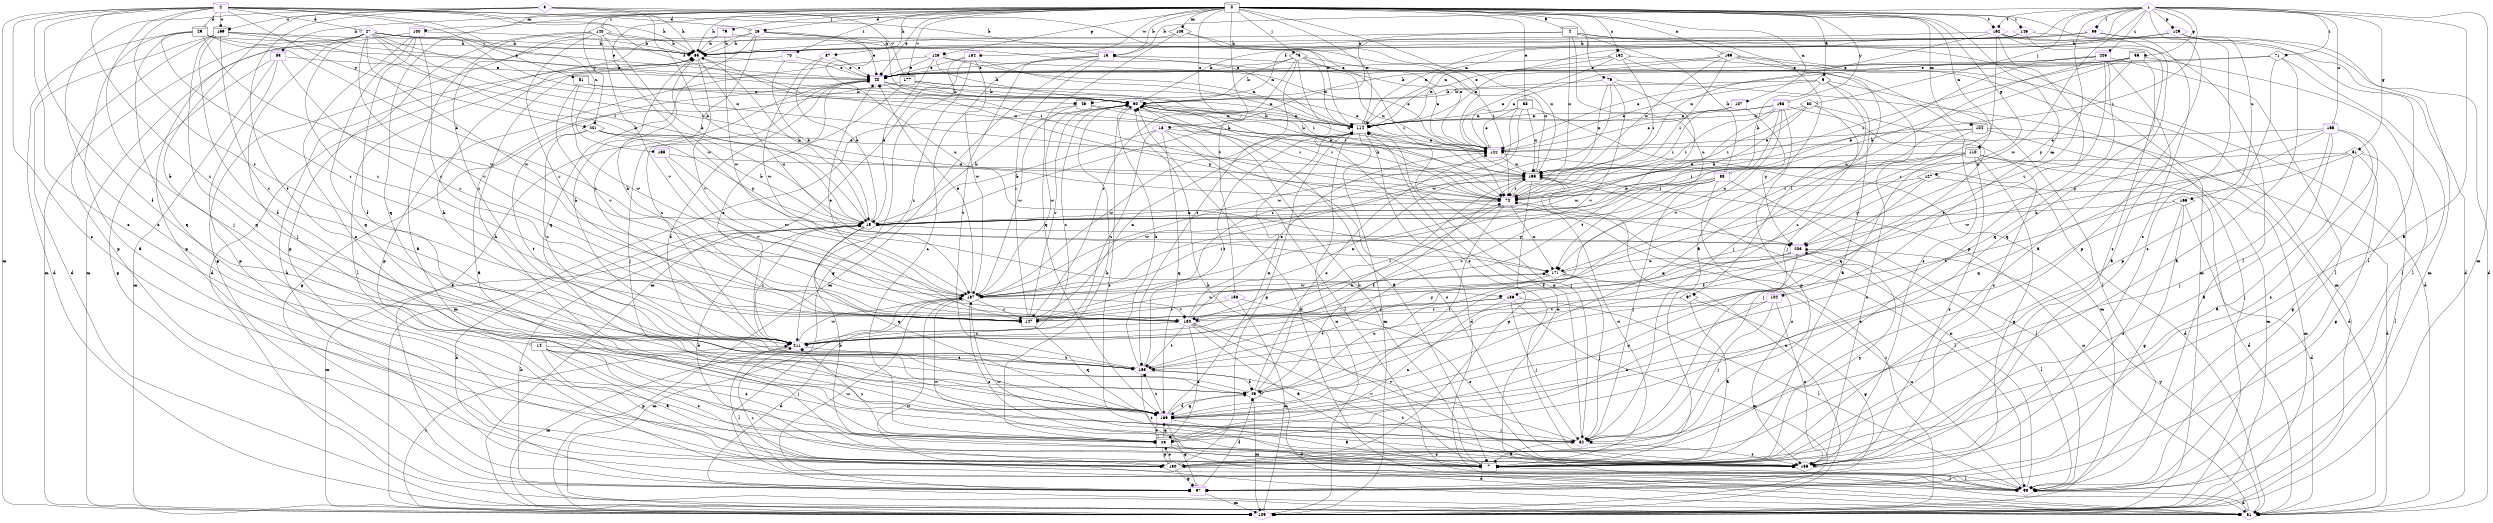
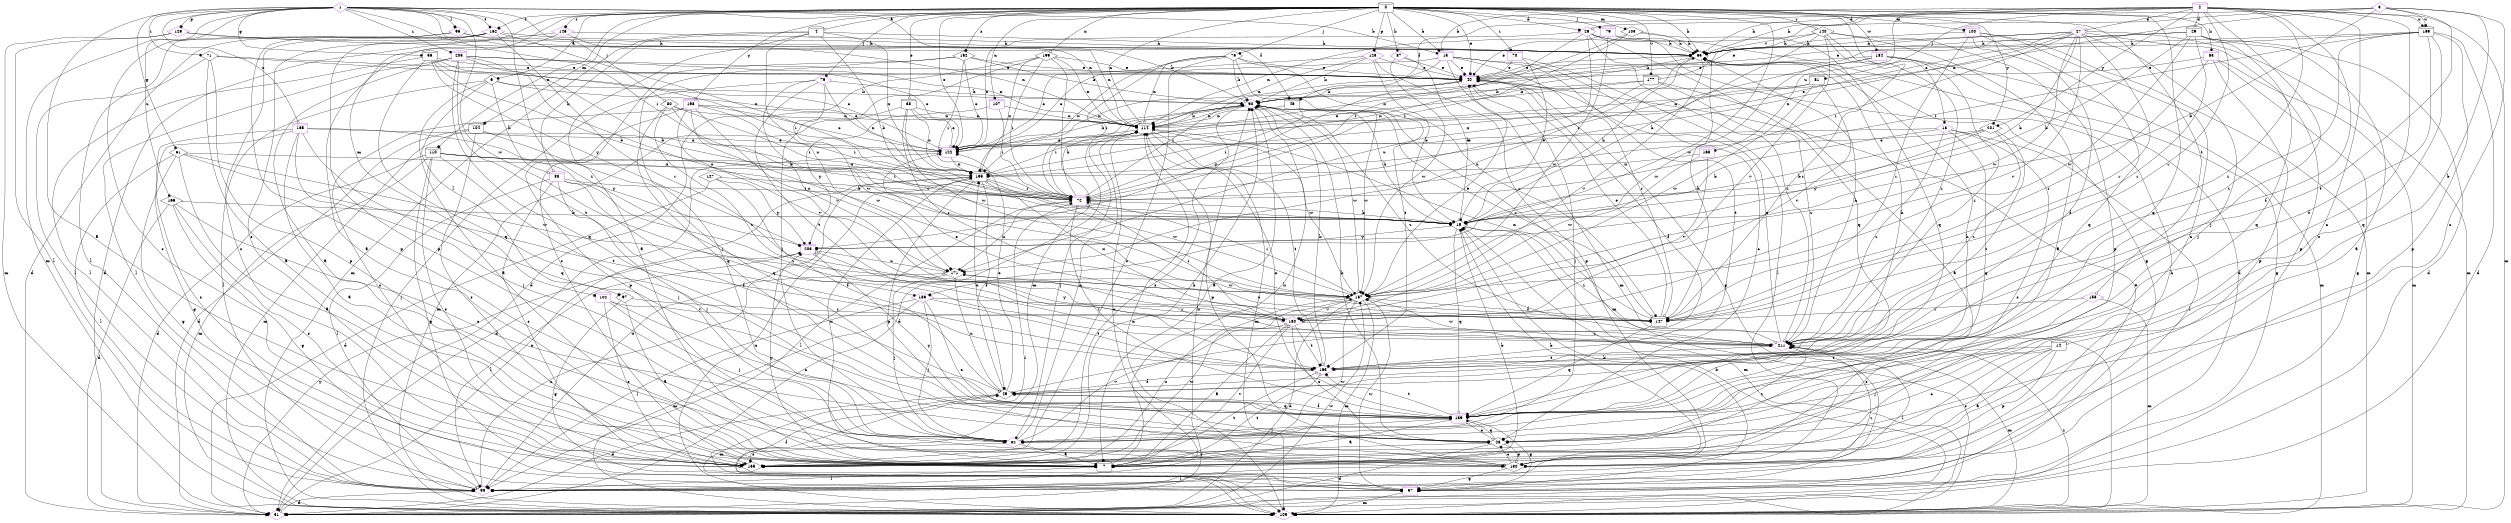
(1938, 24) -> none
(1004, 310) -> (1528, 310)
(1164, 442) -> (1498, 442)
